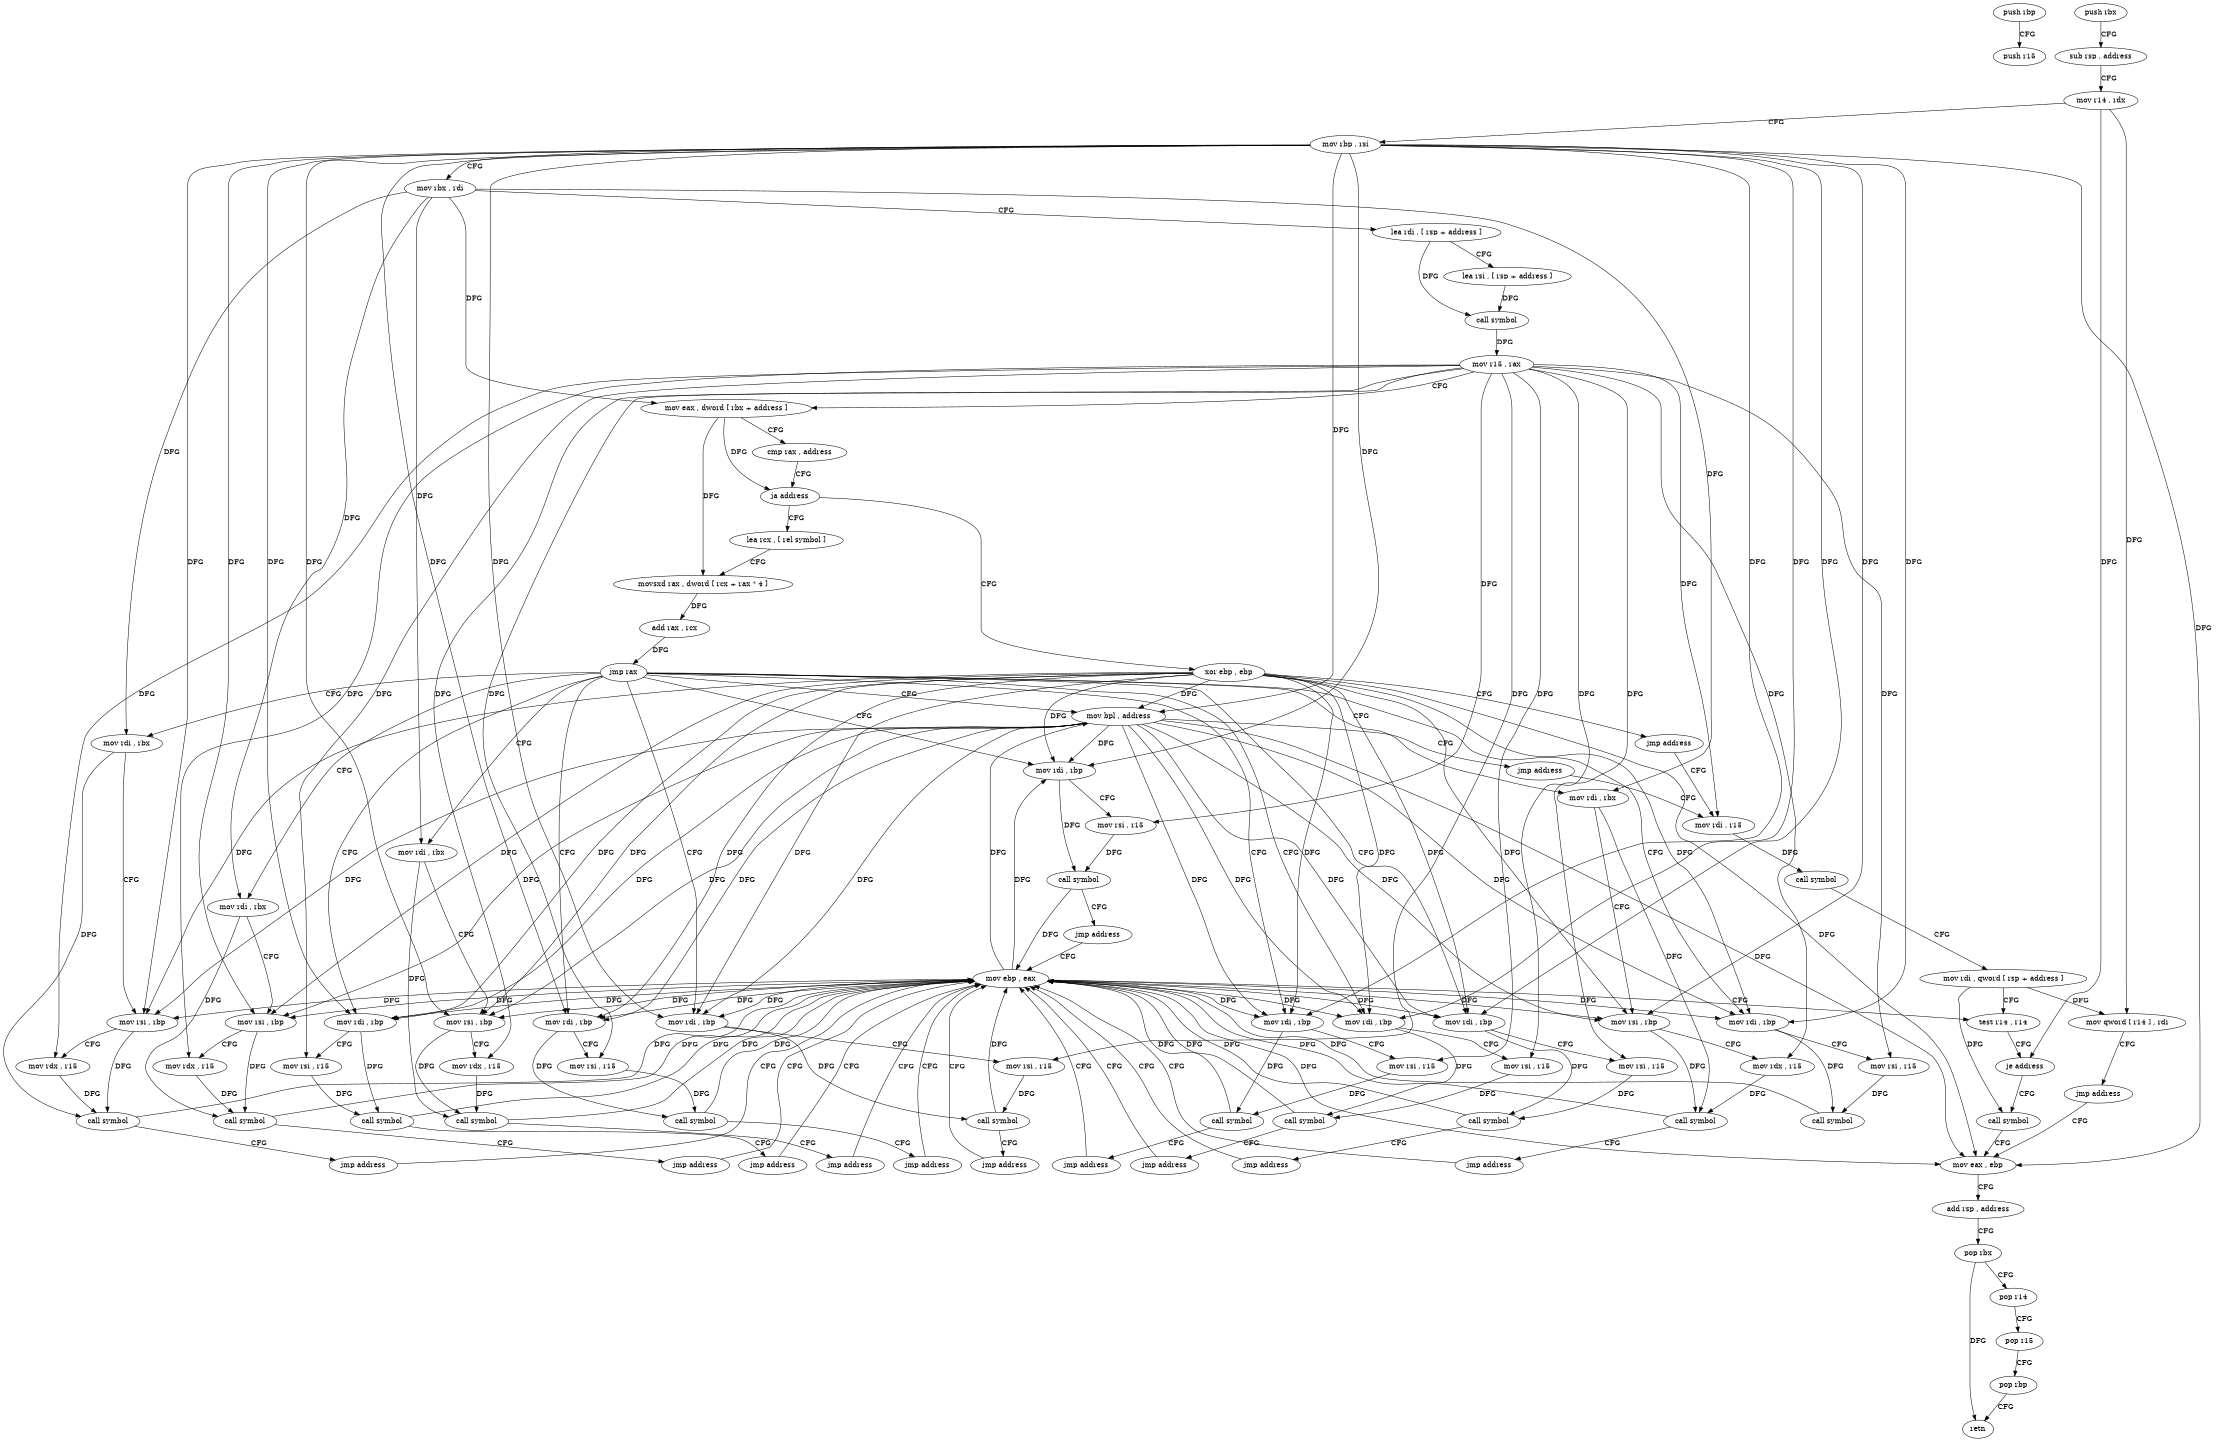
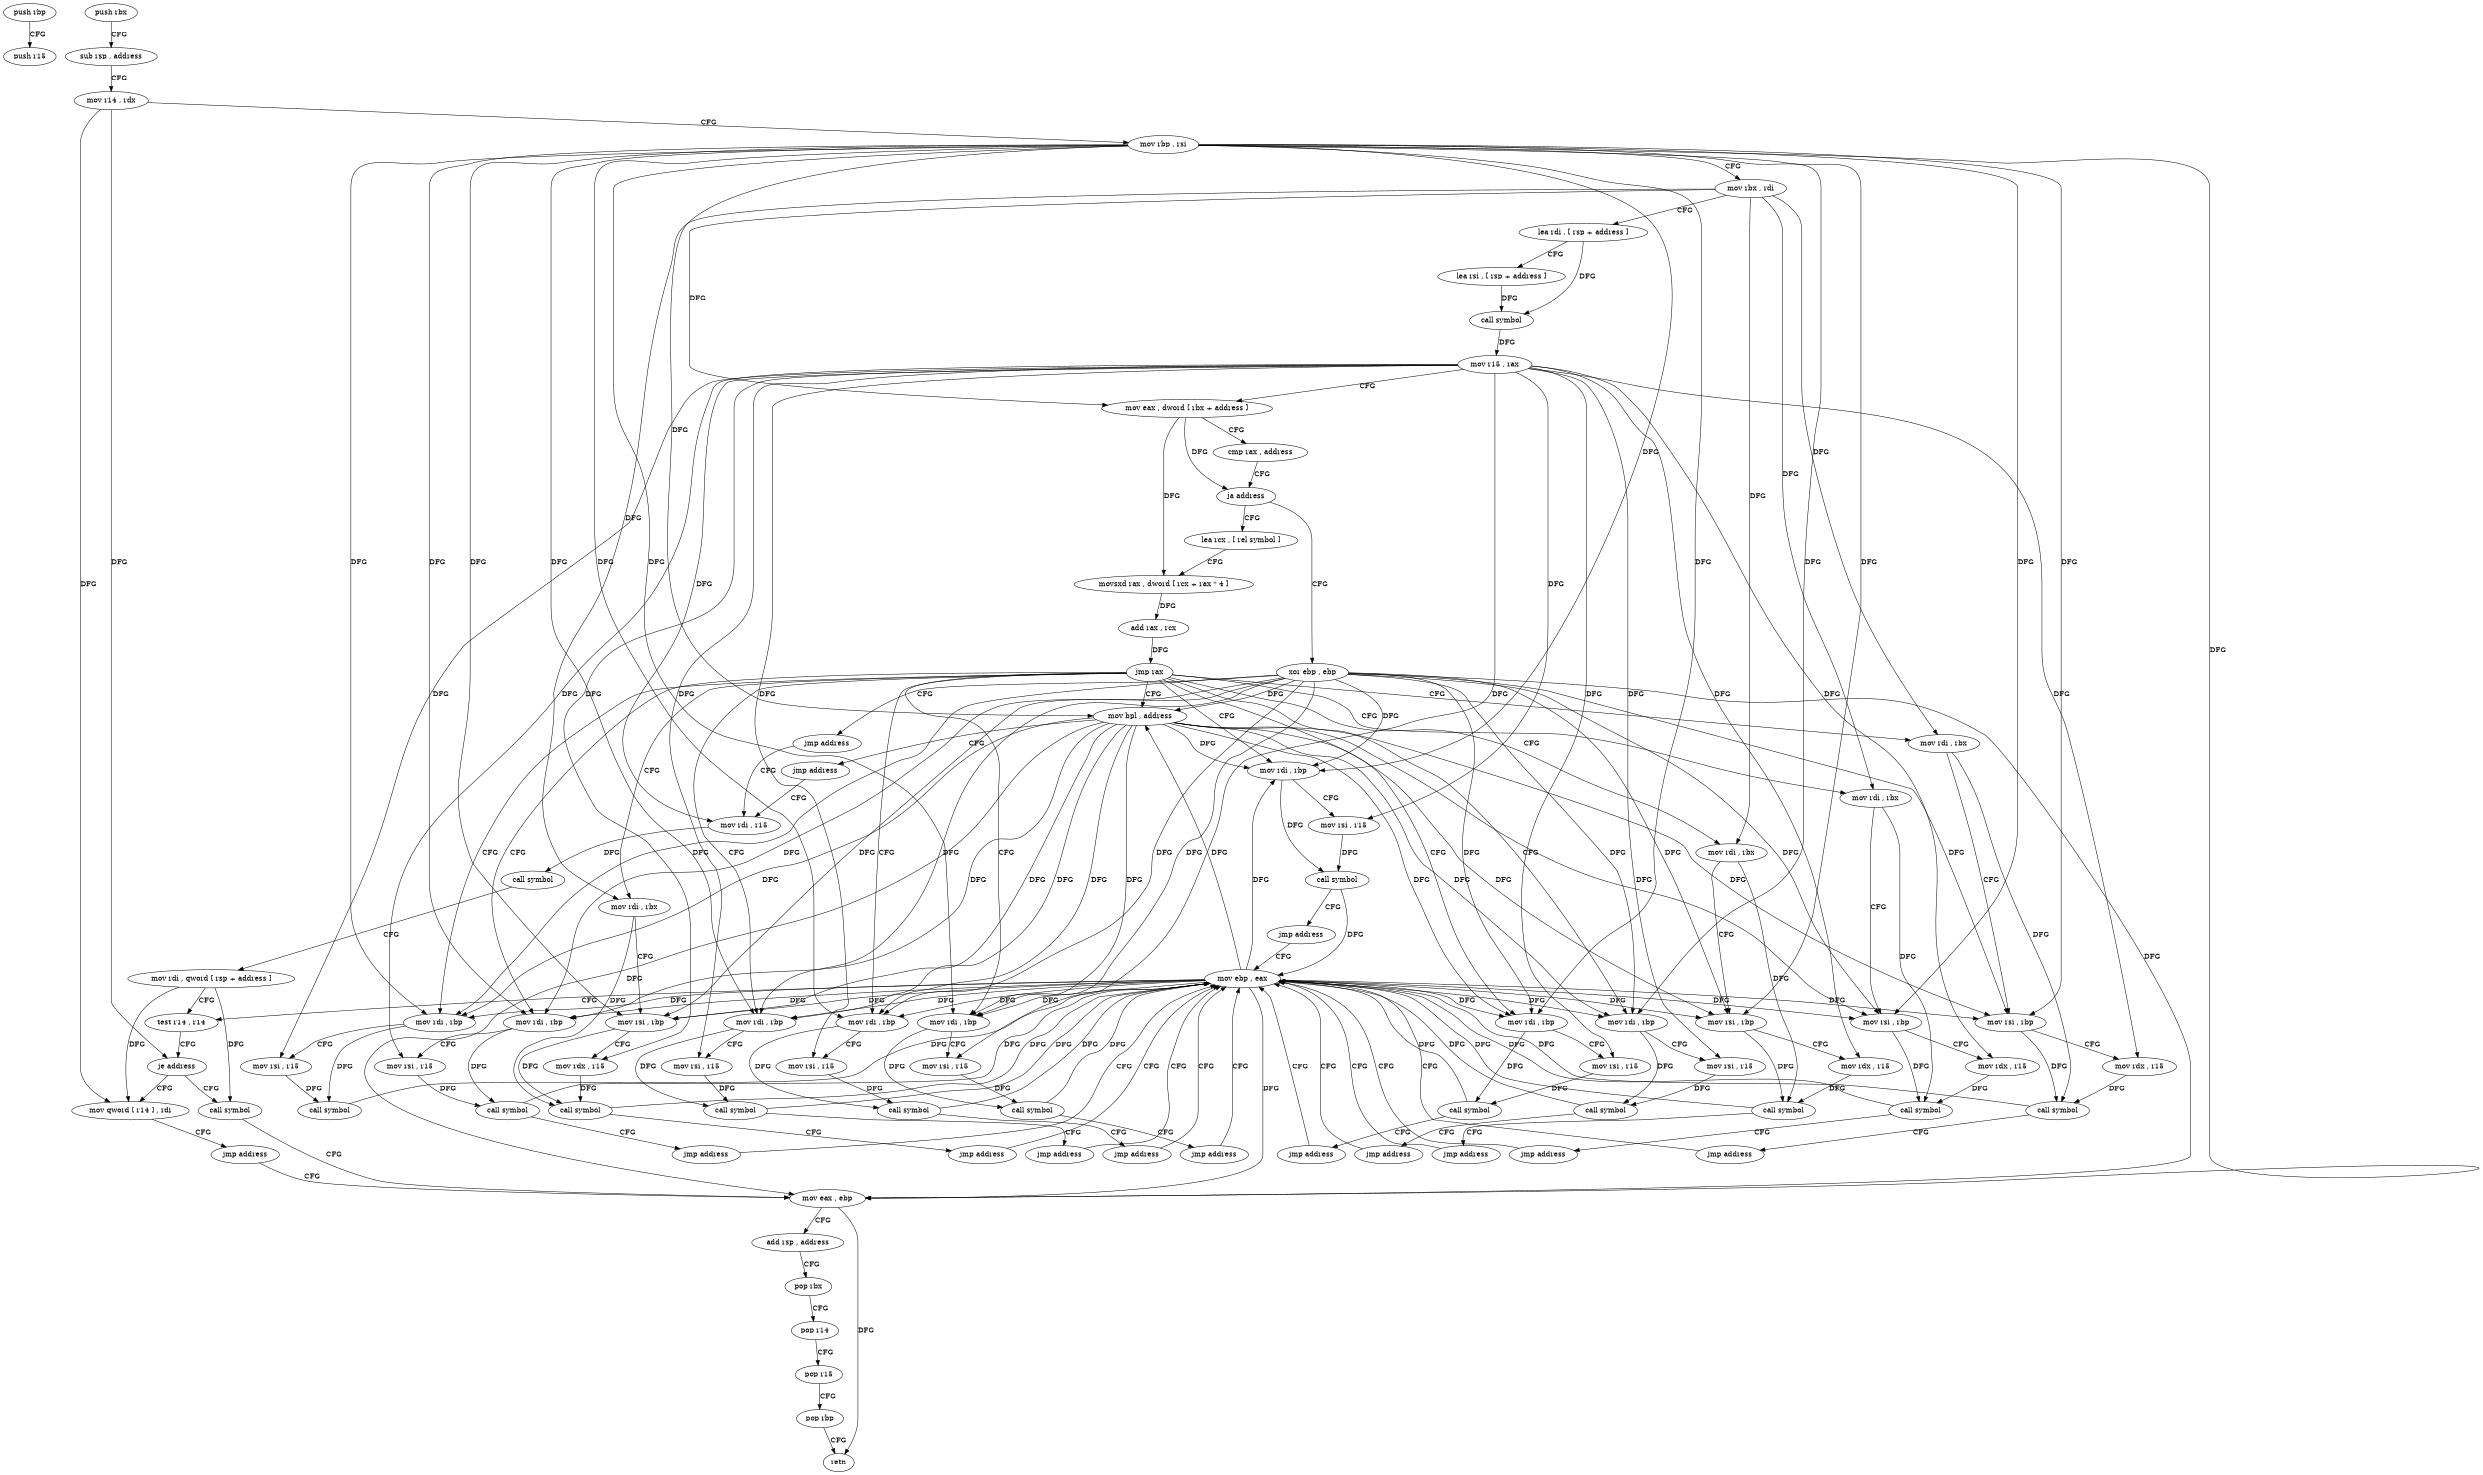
none -> (156, 1087)
(1970, 1339) -> (858, 1327)
